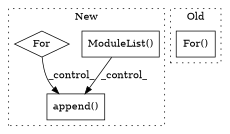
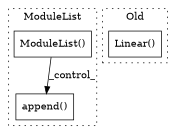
(87, 17) -> (53, 17)
(42, 44) -> none
(196, 44) -> (135, 44)
